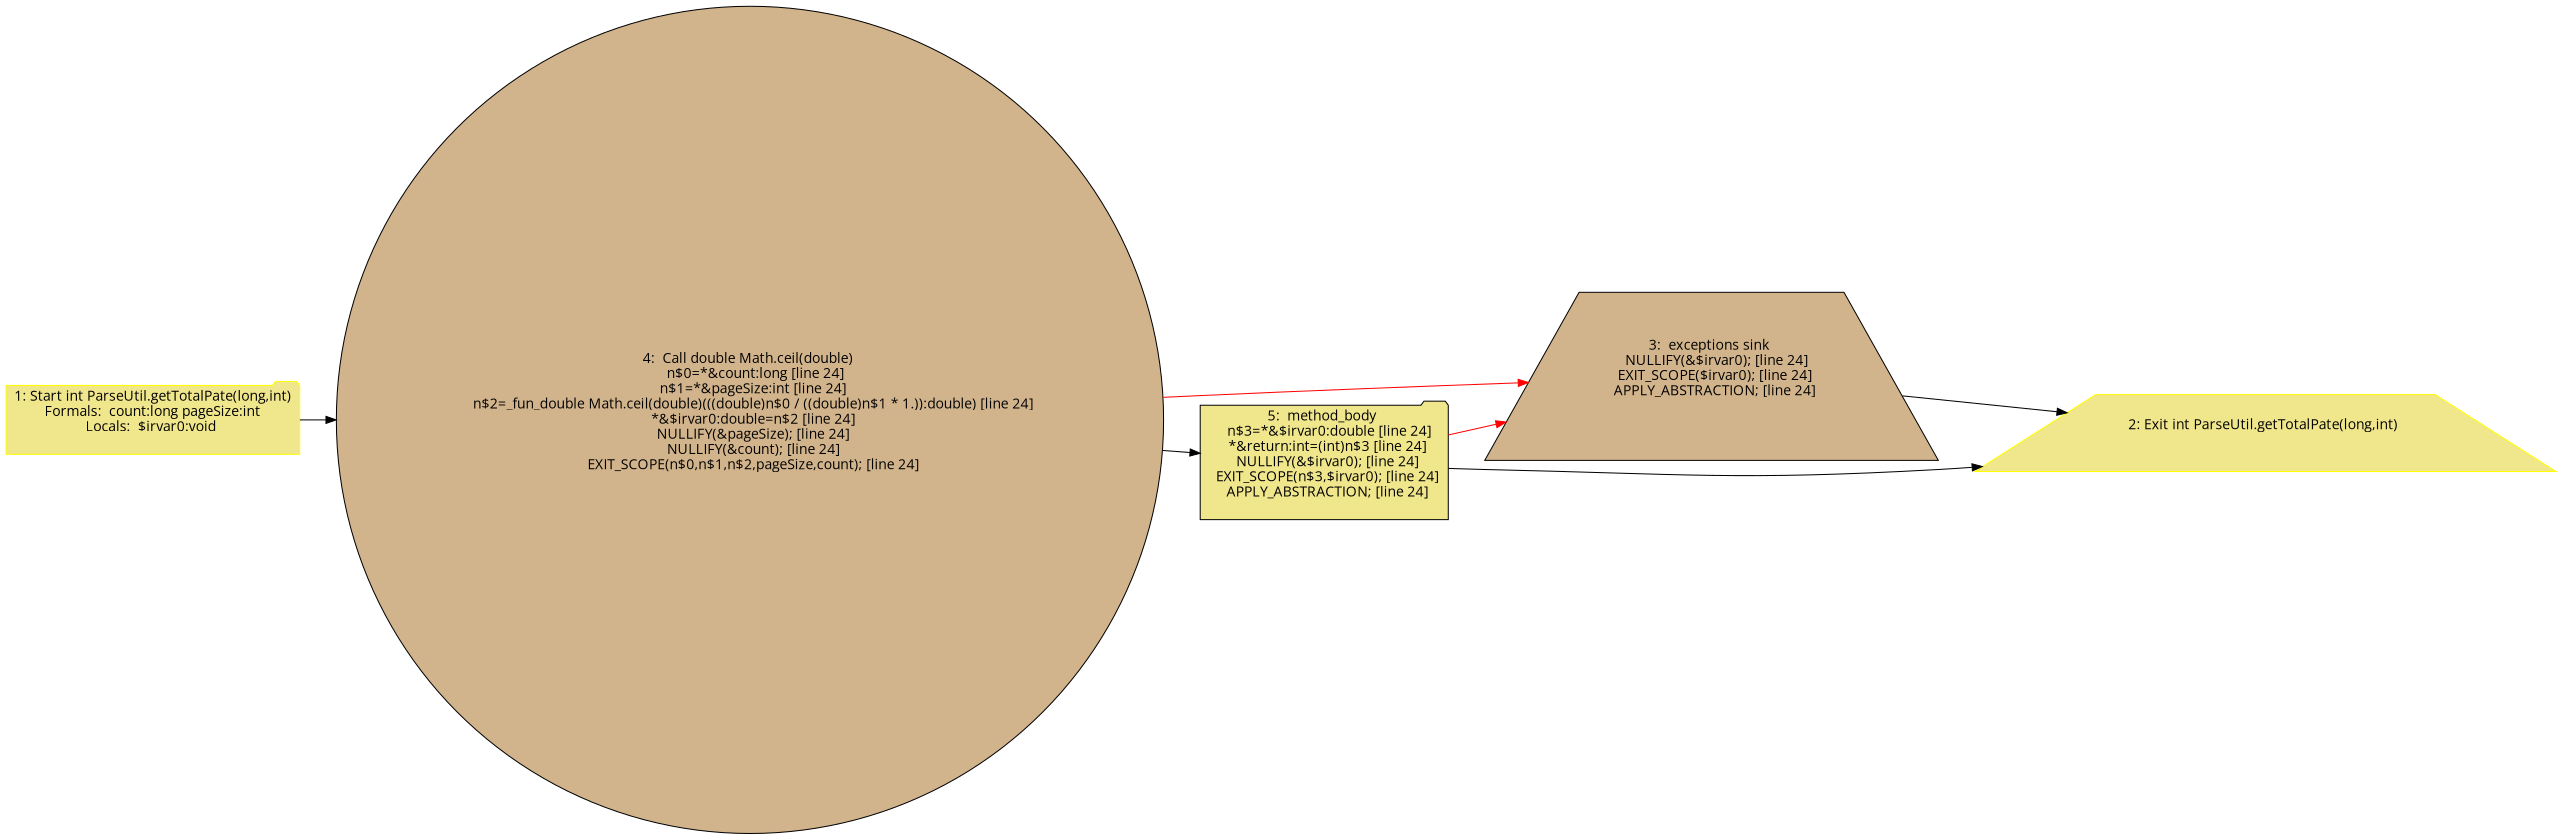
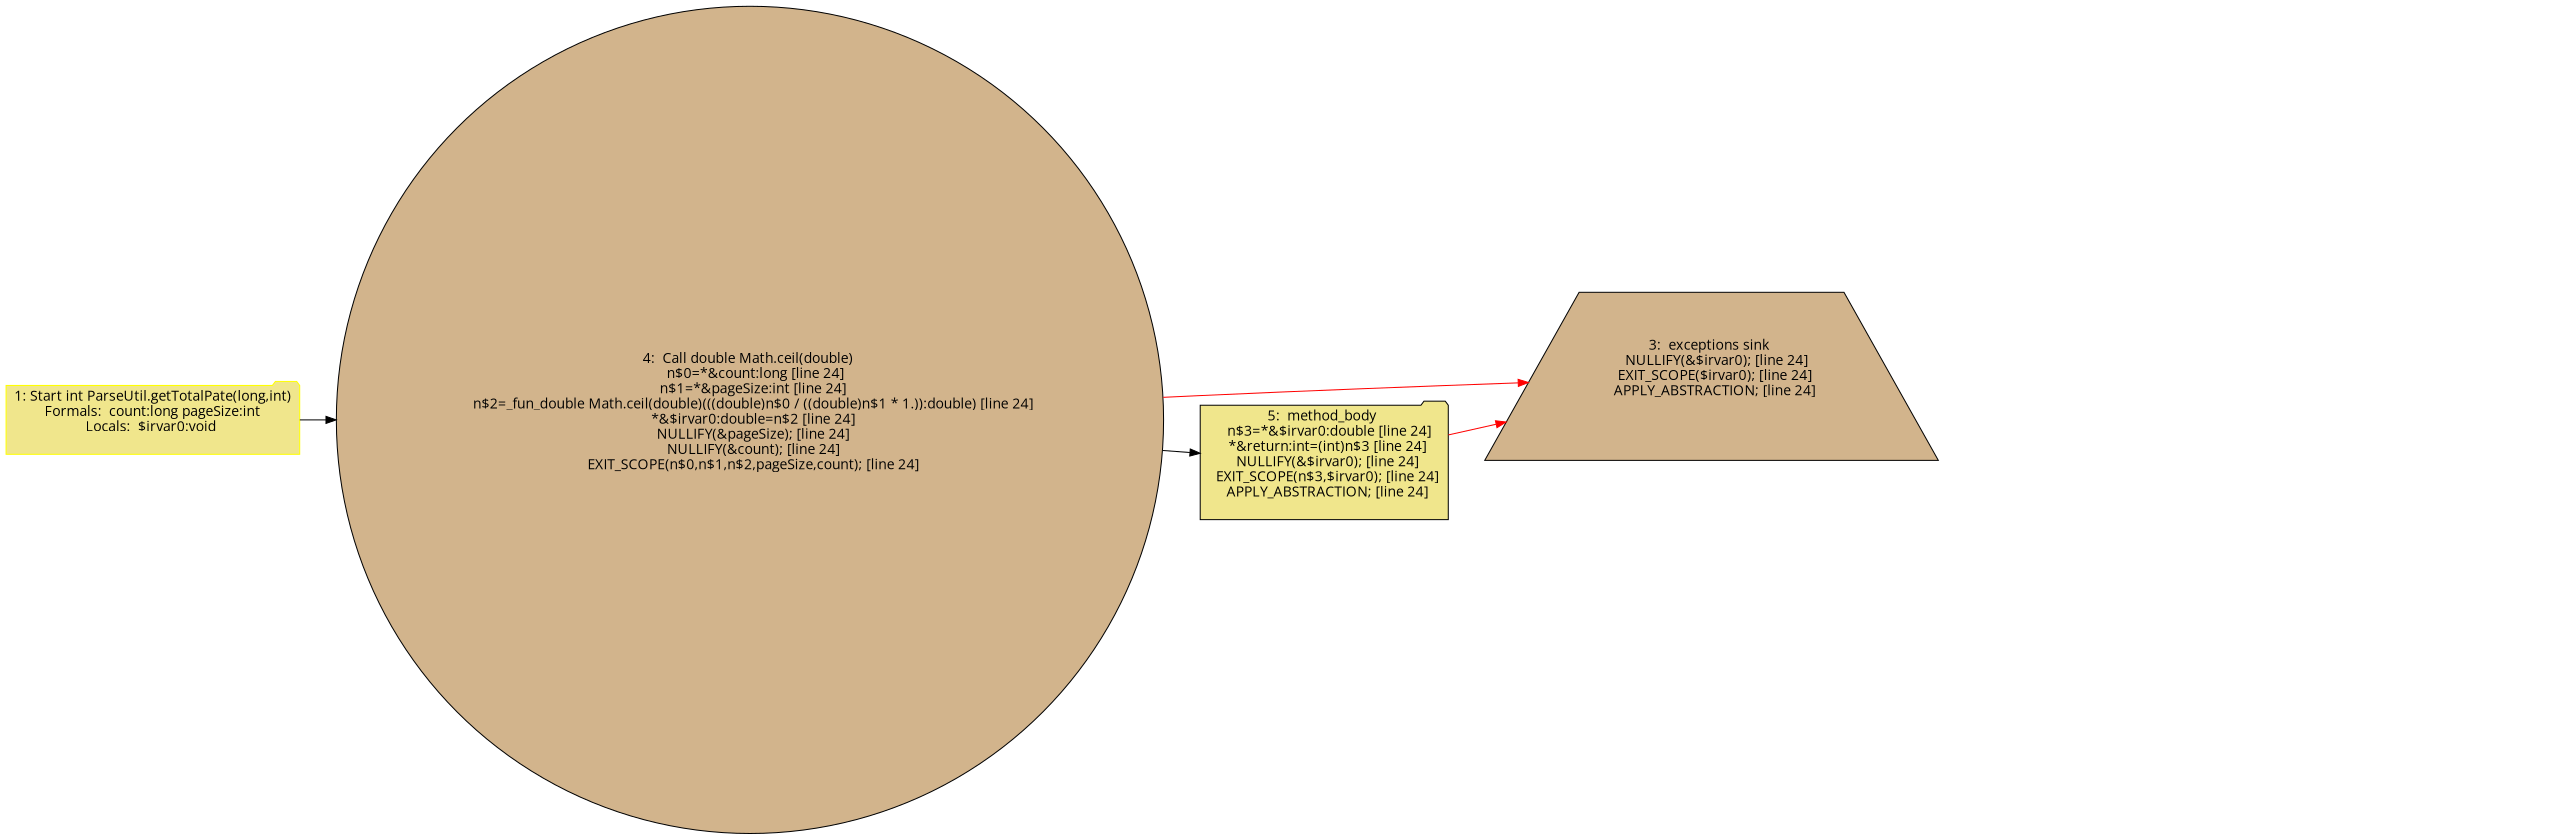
(2265, 433) -> none
